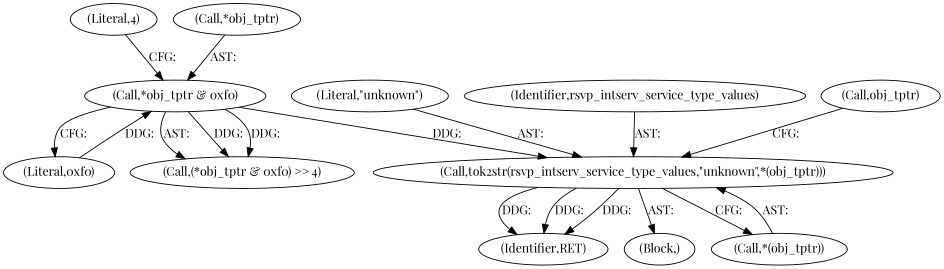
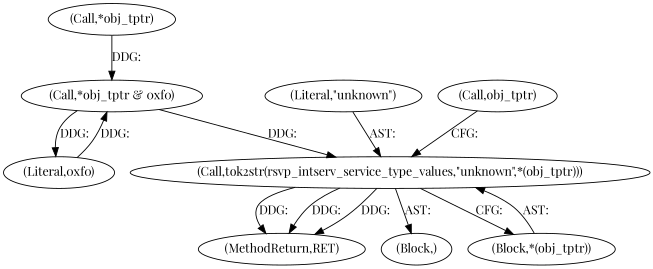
(114, 19) -> none
(225, 58) -> (128, 58)
(635, 96) -> none
(75, 134) -> (76, 134)
(242, 173) -> none
(543, 249) -> (282, 249)
(779, 249) -> (542, 249)
